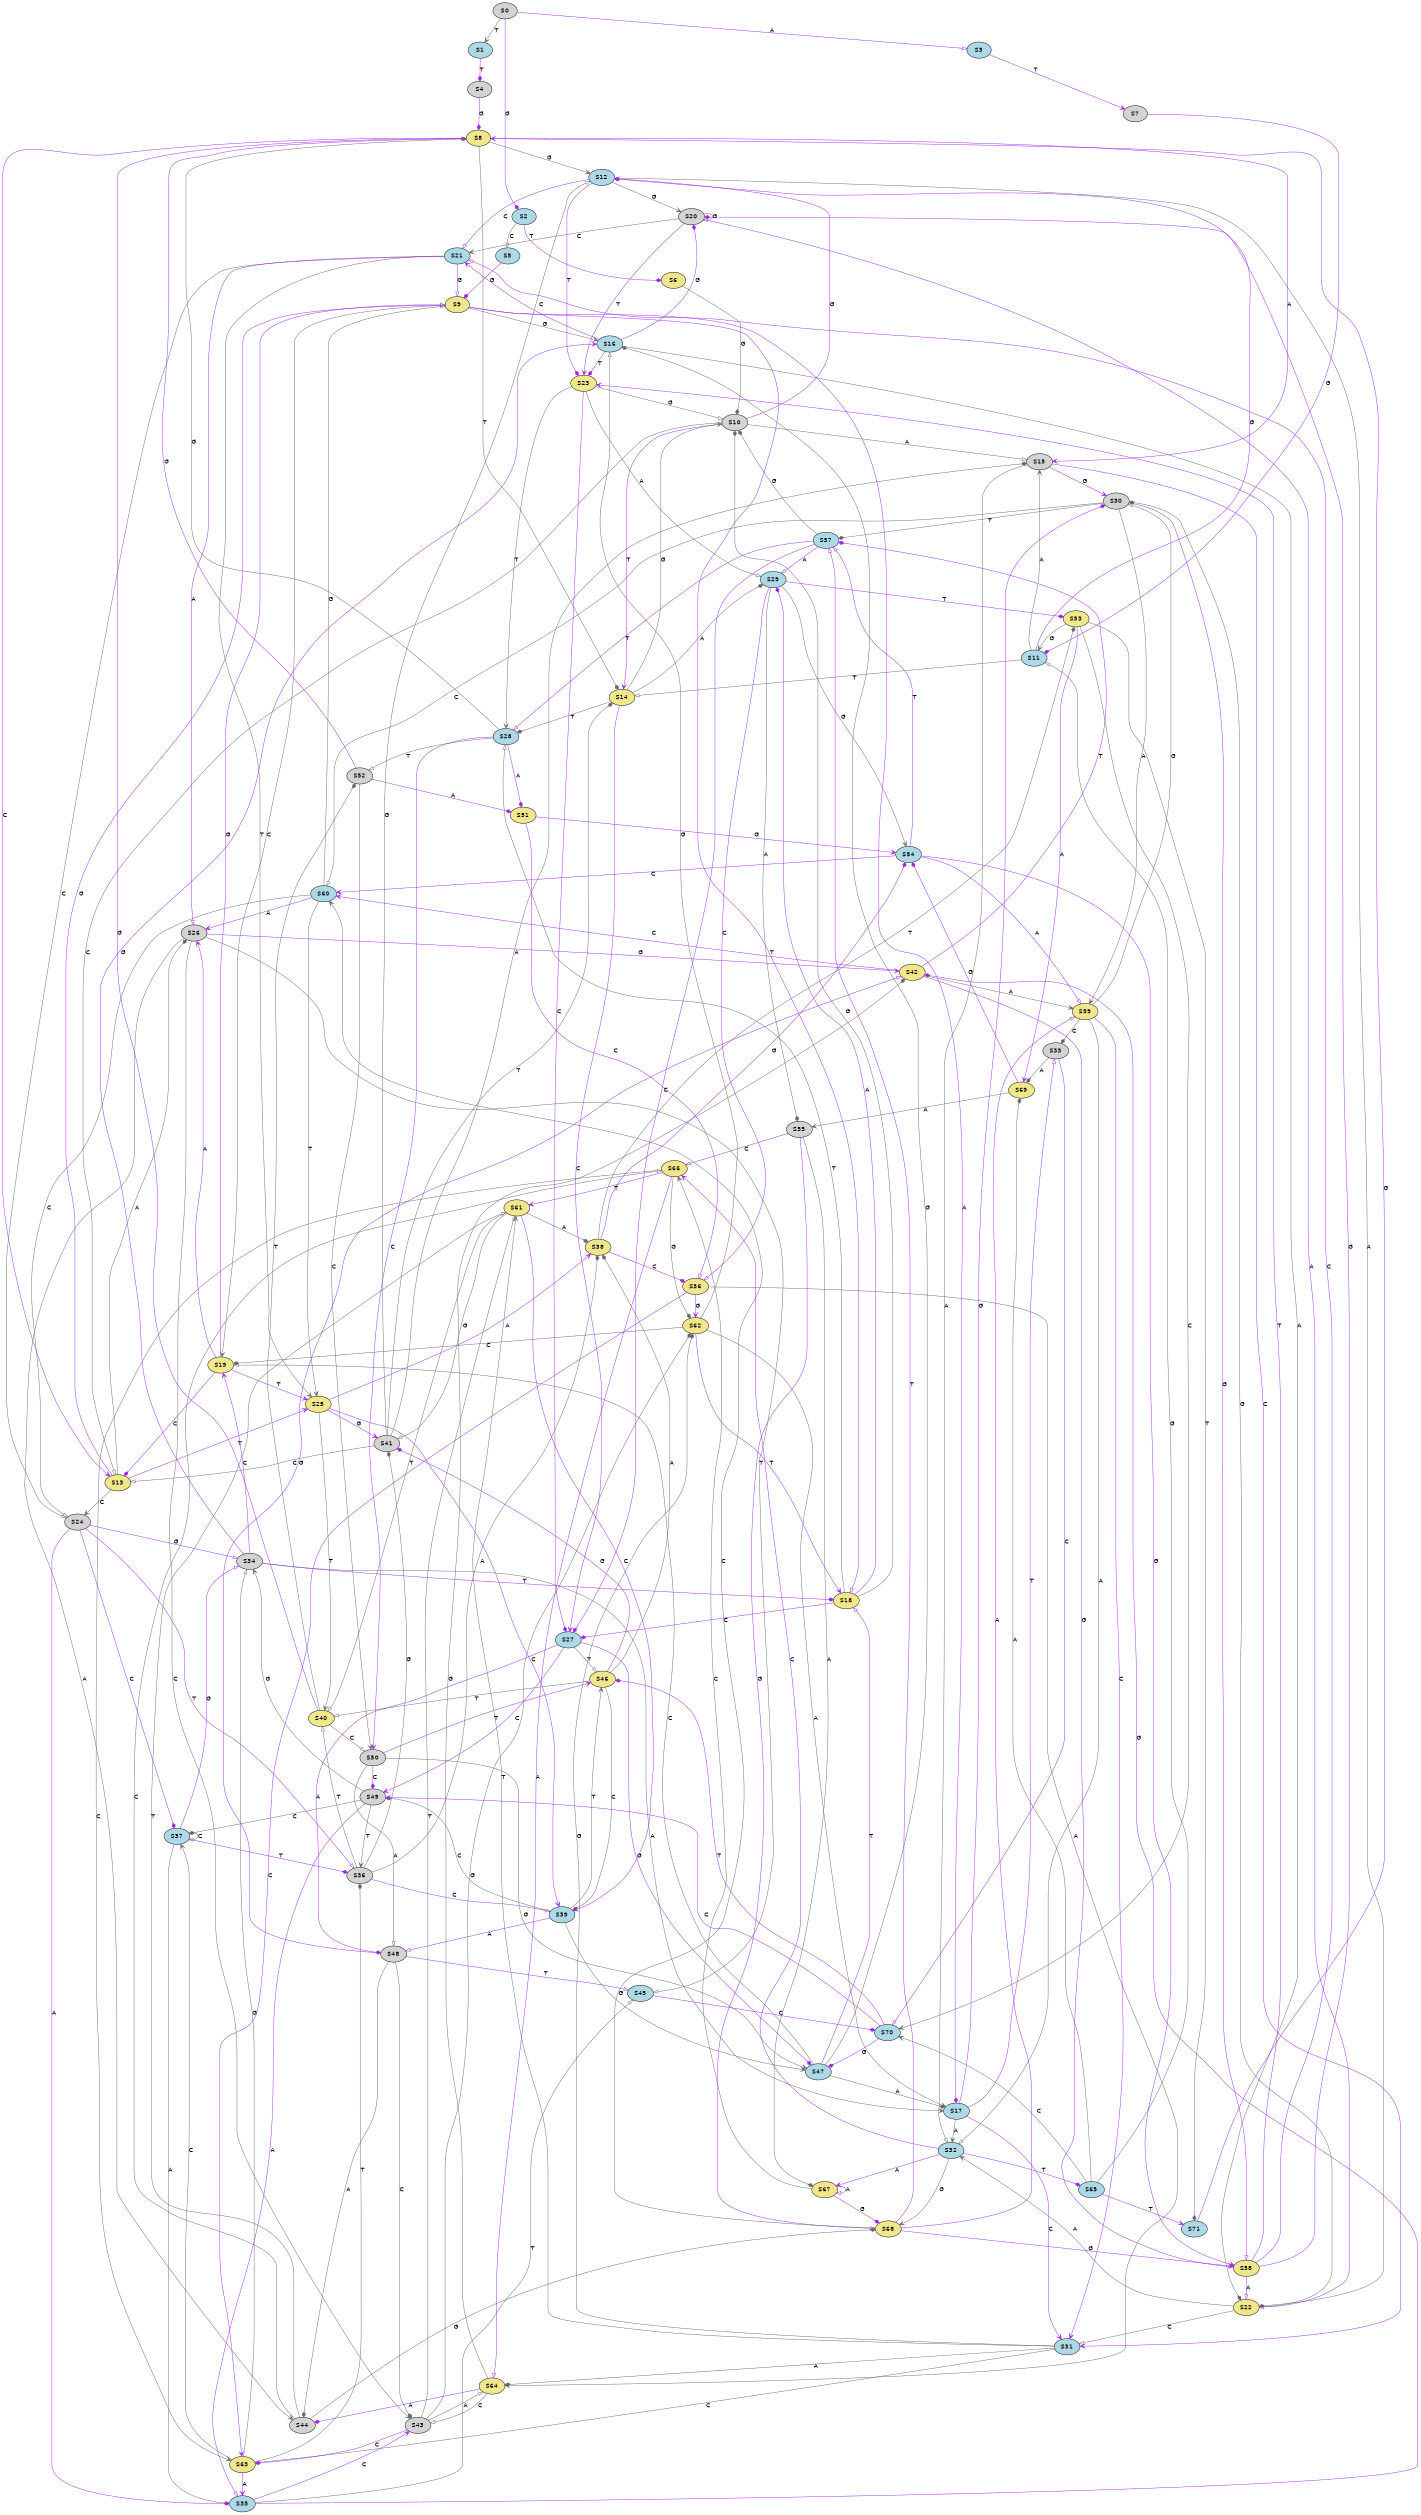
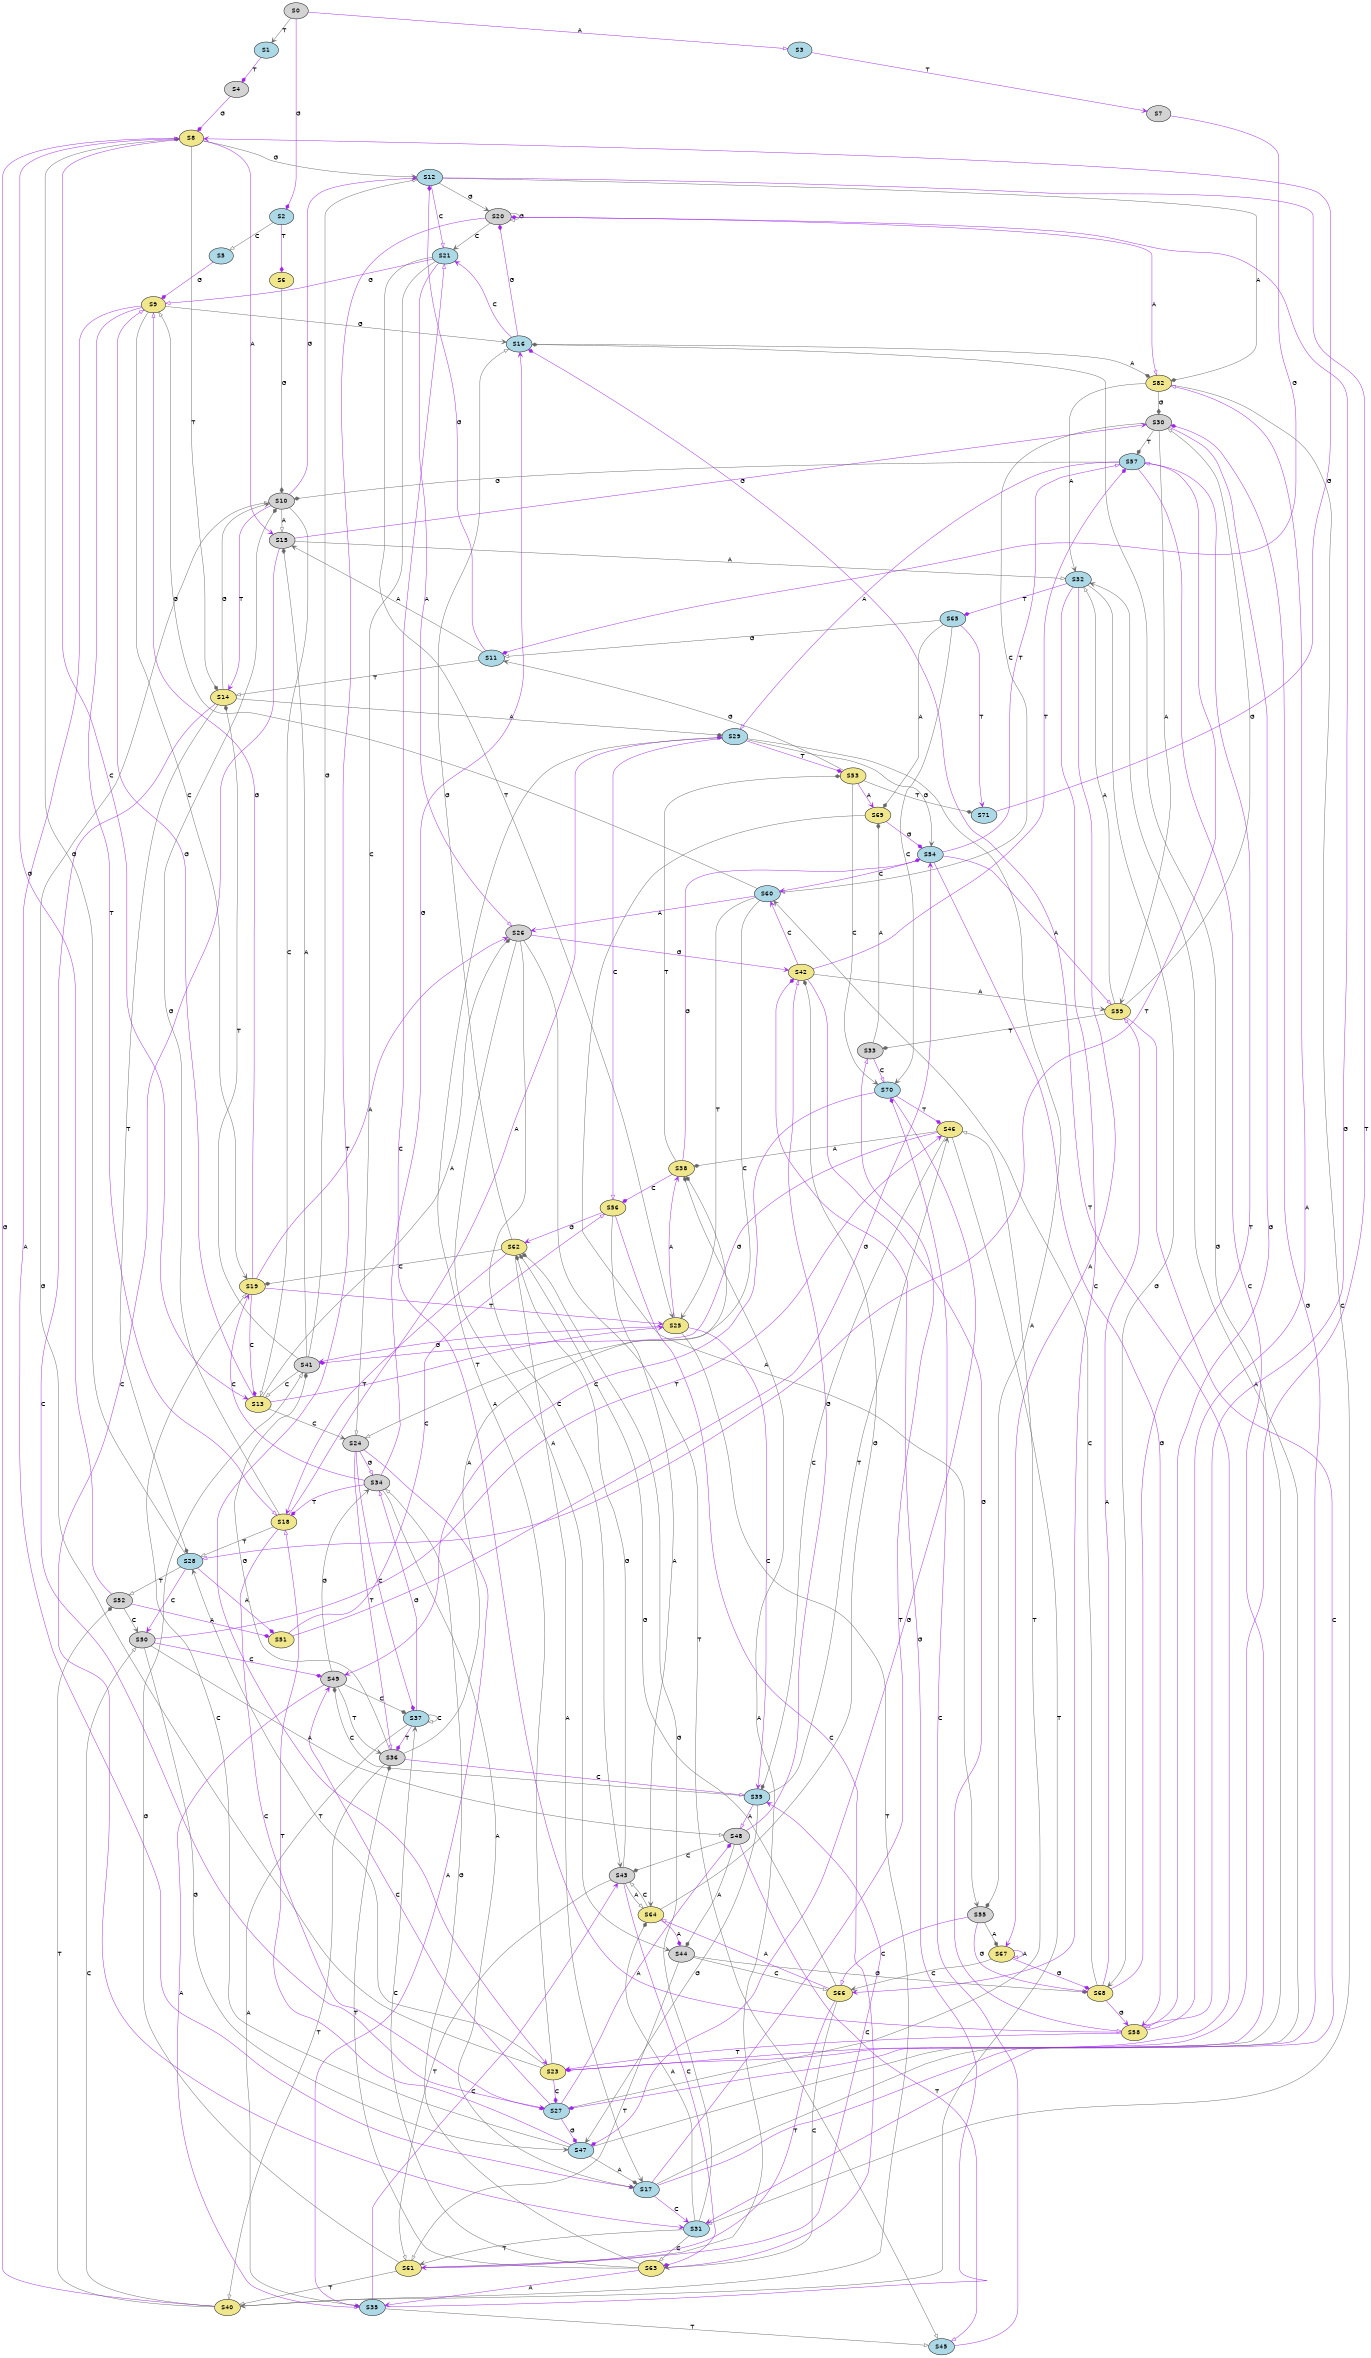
(598, 361) -> (1198, 1386)
(1074, 1031) -> (1010, 1031)
(1246, 2308) -> (1159, 383)
